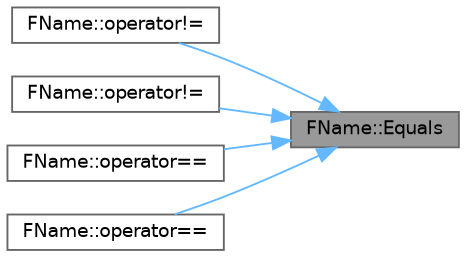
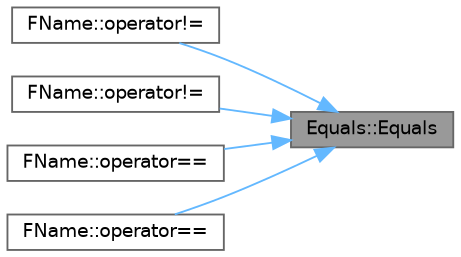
(375, 130) -> (372, 130)
